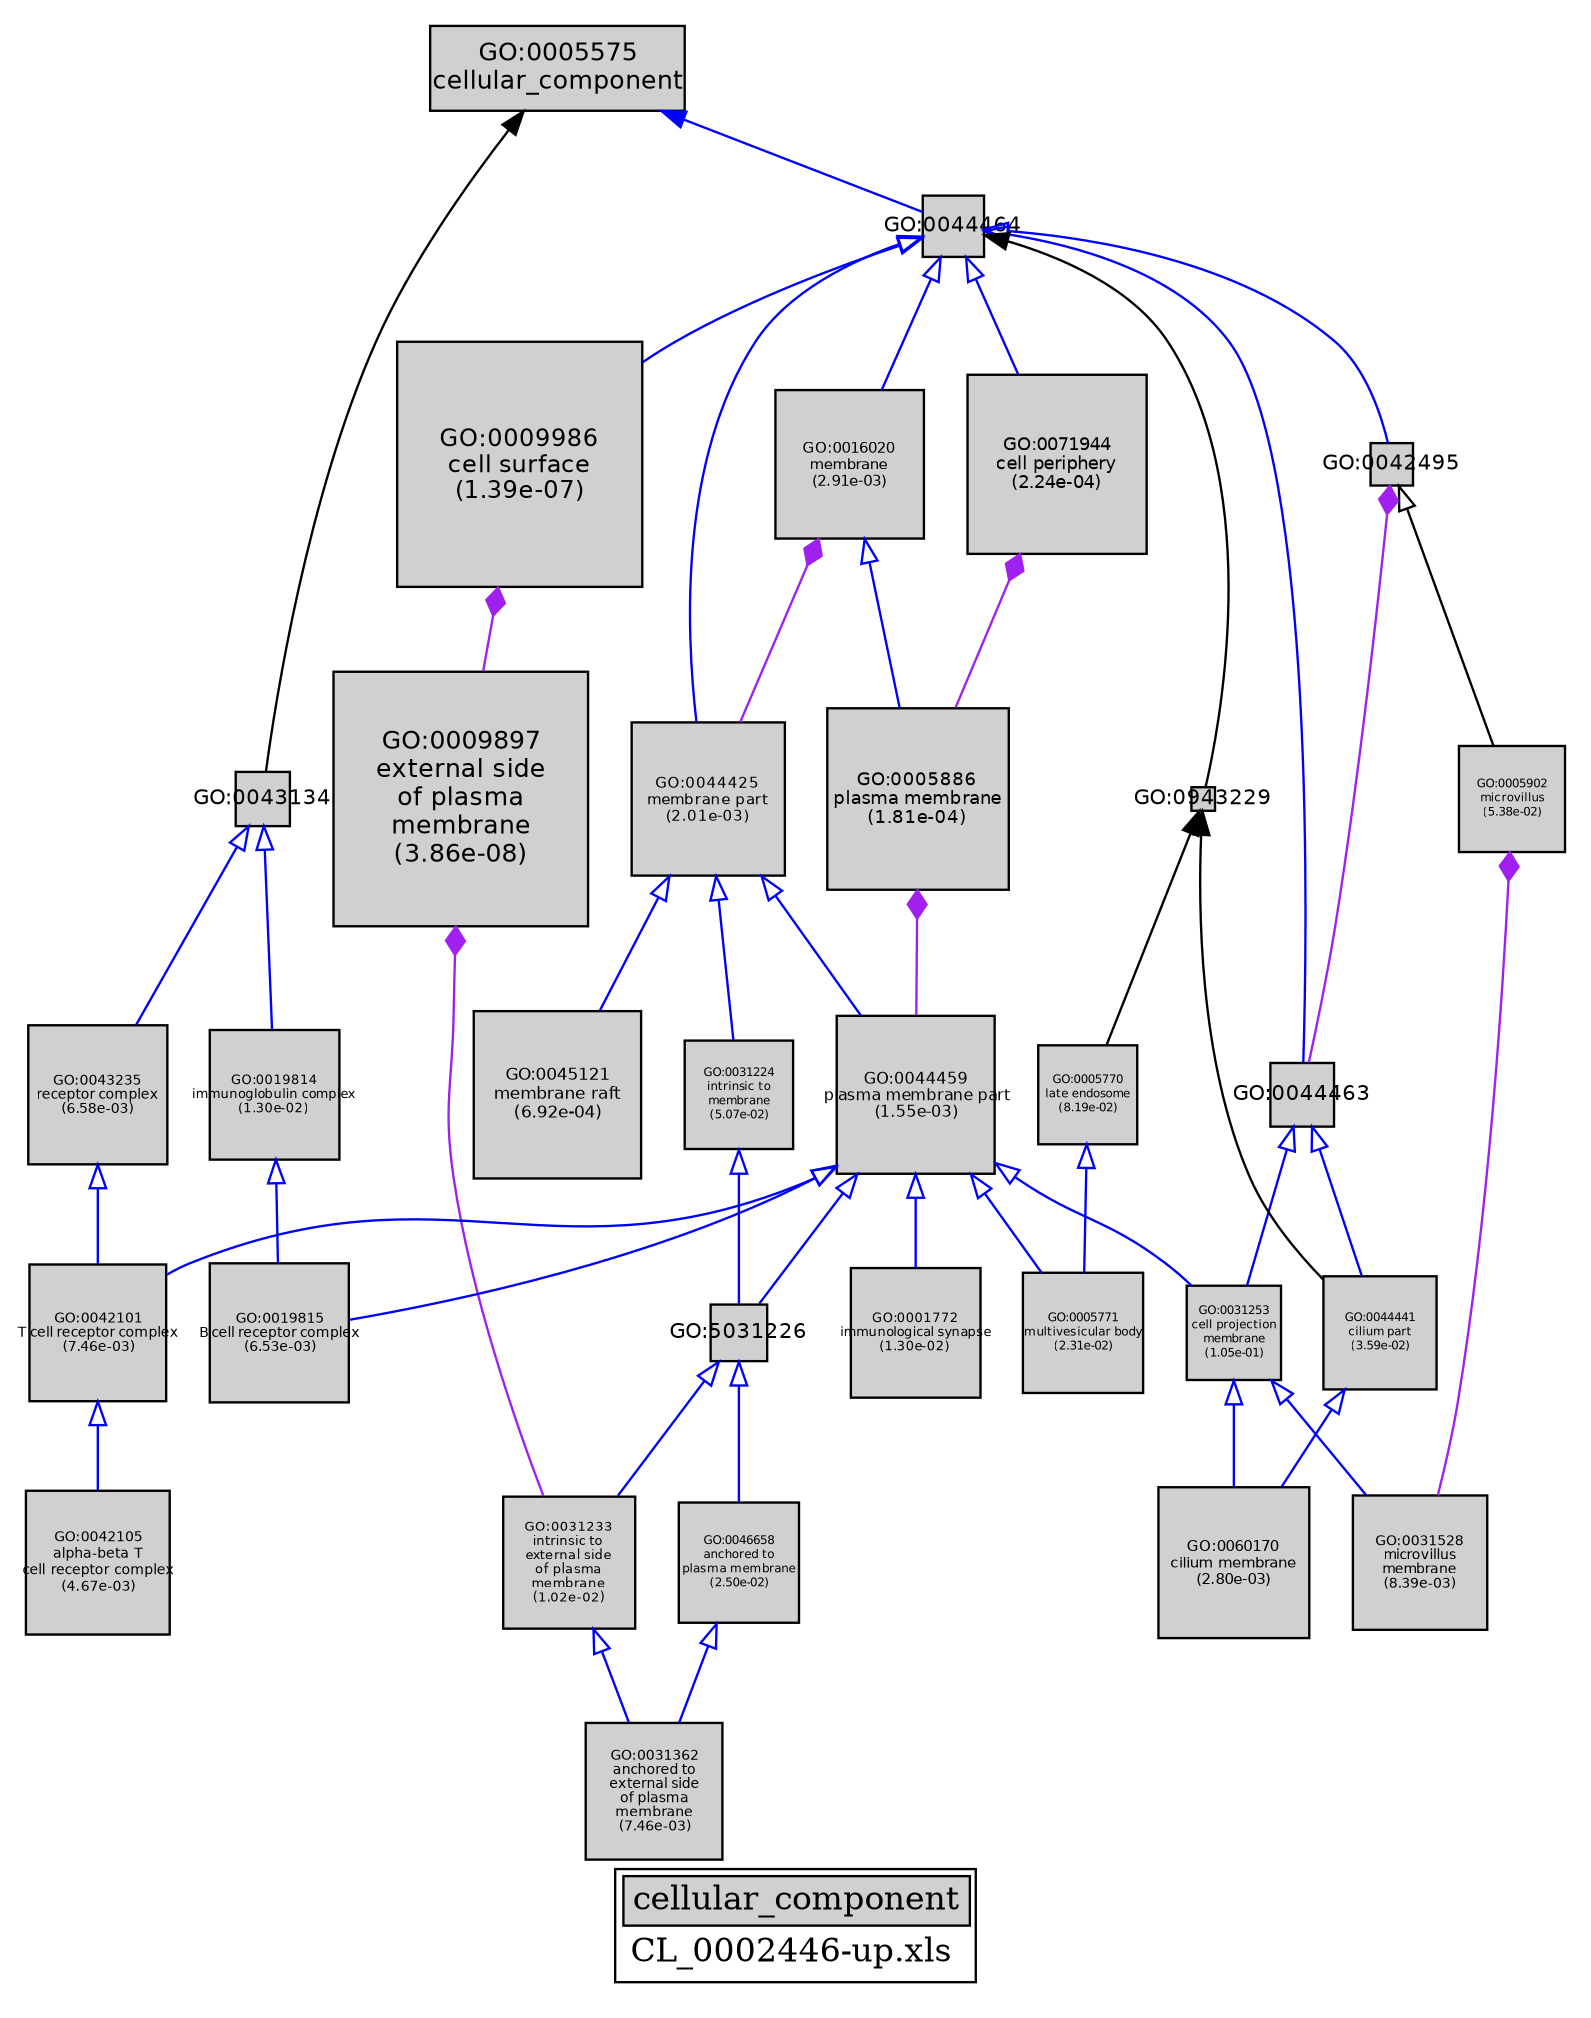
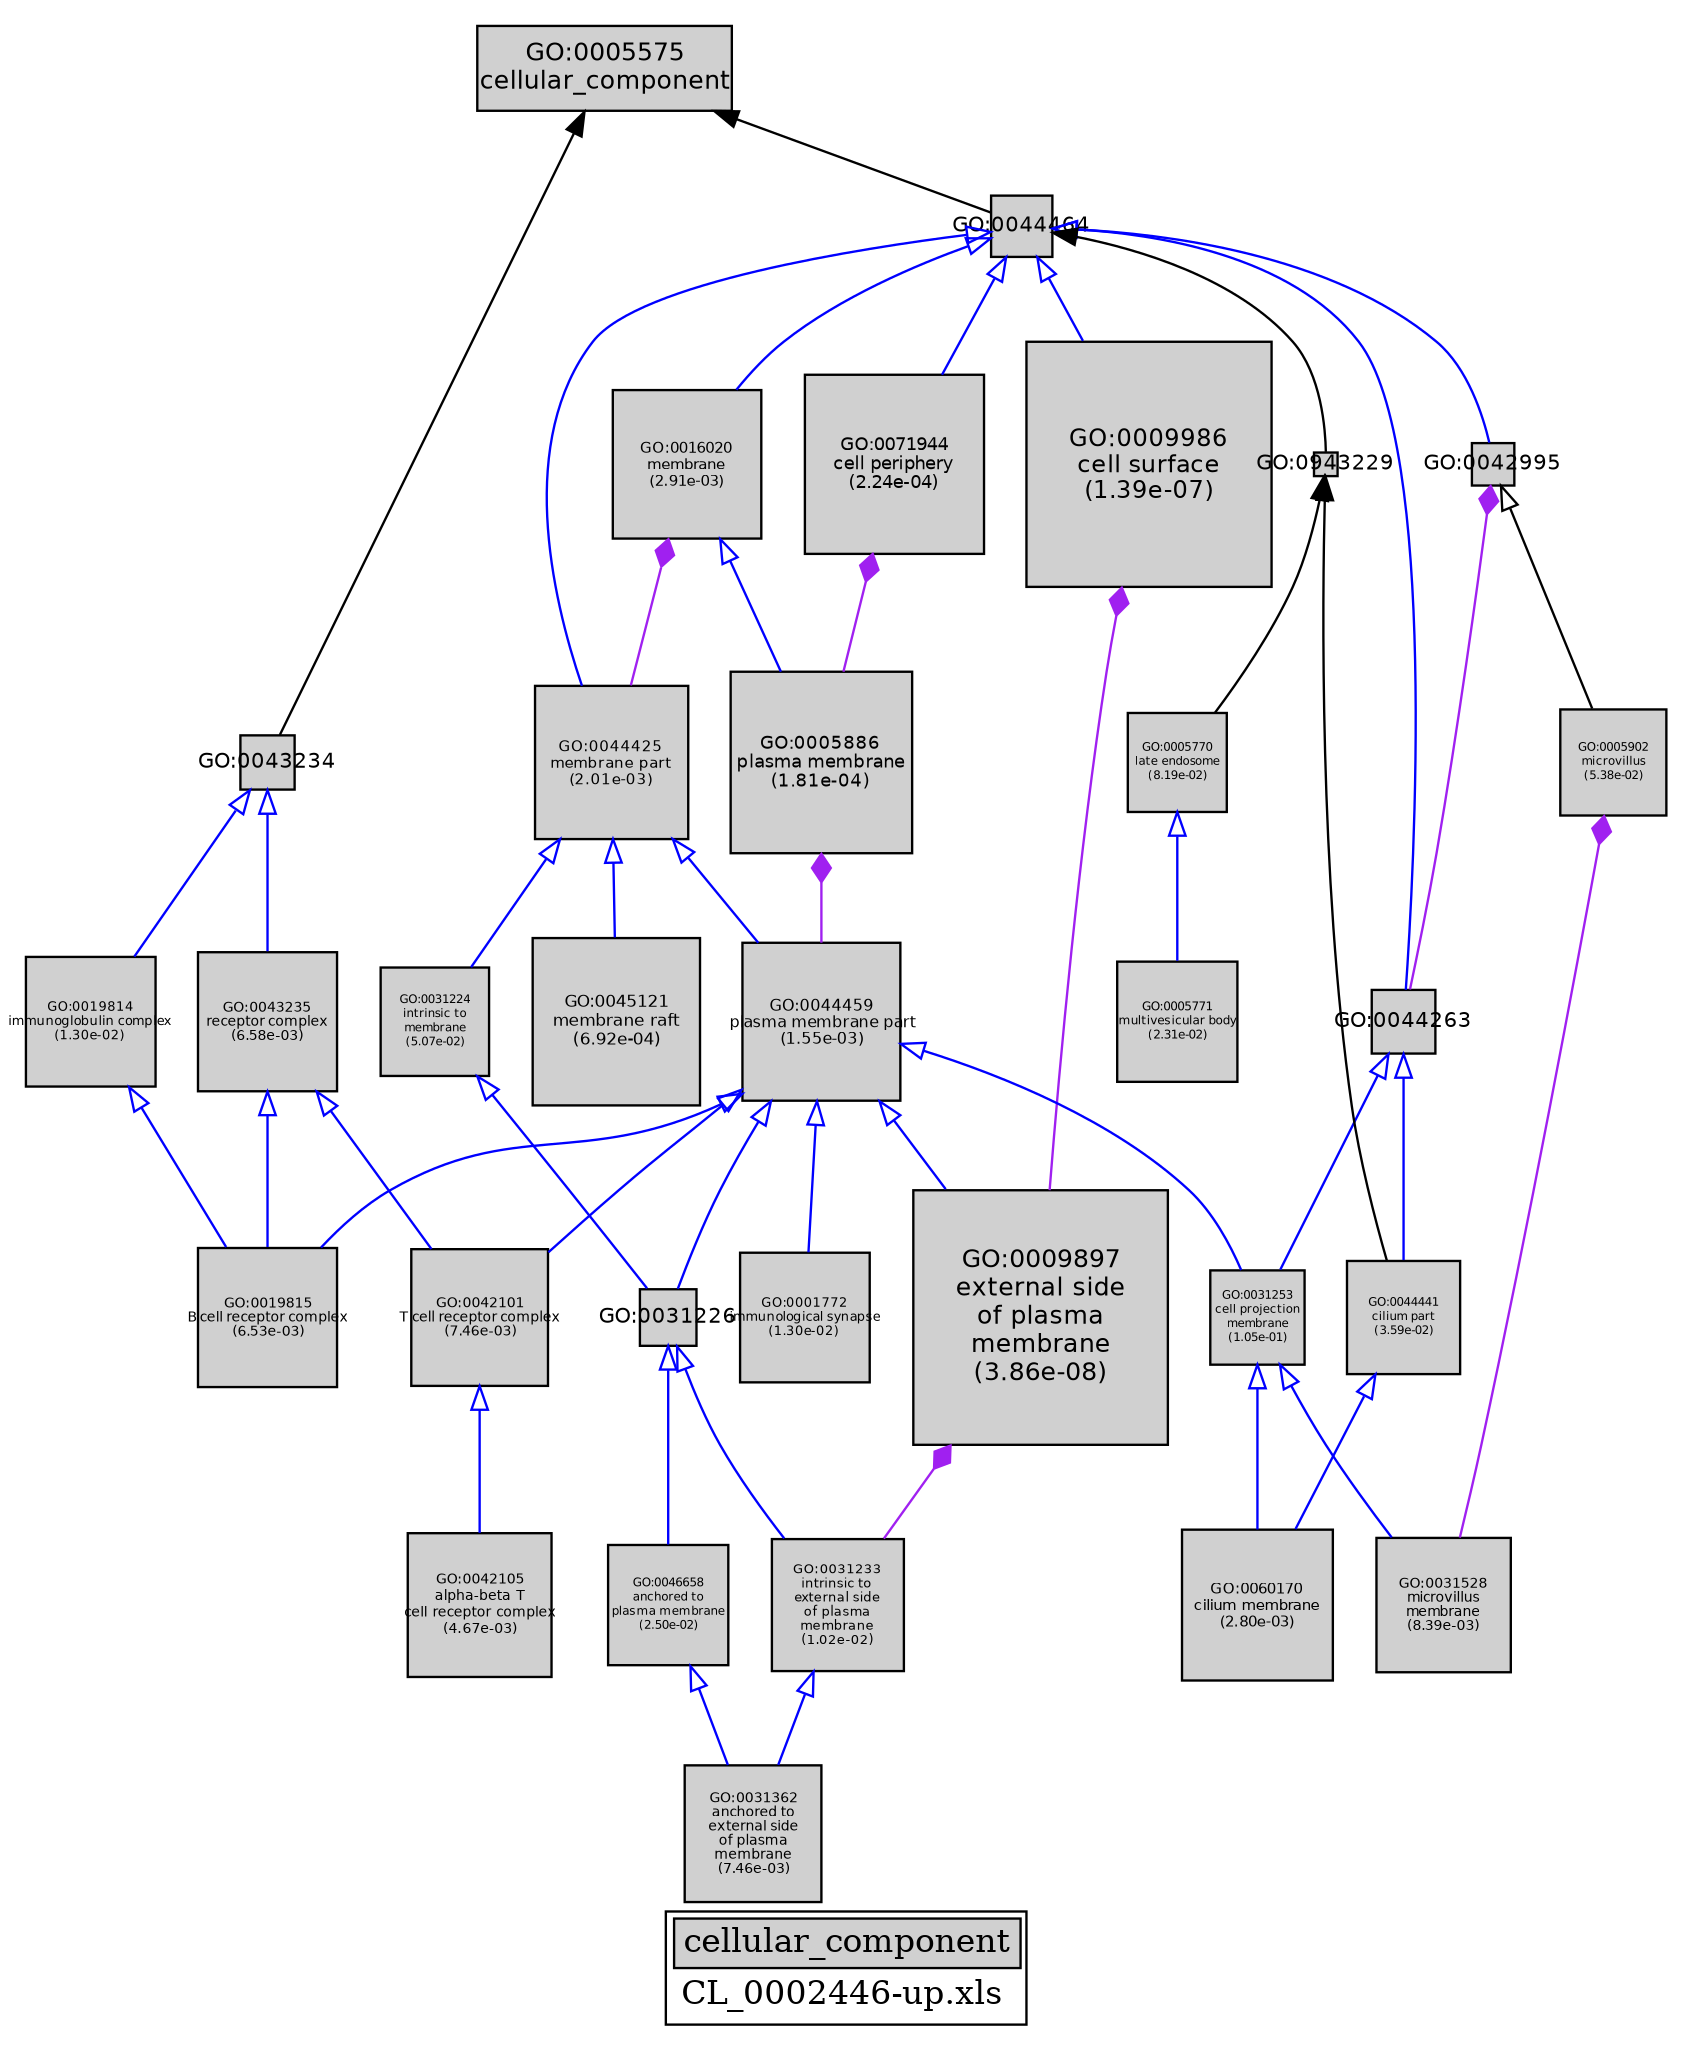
(803, 166) -> (864, 166)
(1392, 464) -> (1493, 464)
(263, 799) -> (268, 762)
(1302, 1095) -> (1404, 1022)
none -> (268, 1181)
(1013, 1233) -> (920, 1155)
(739, 1333) -> (668, 1318)
